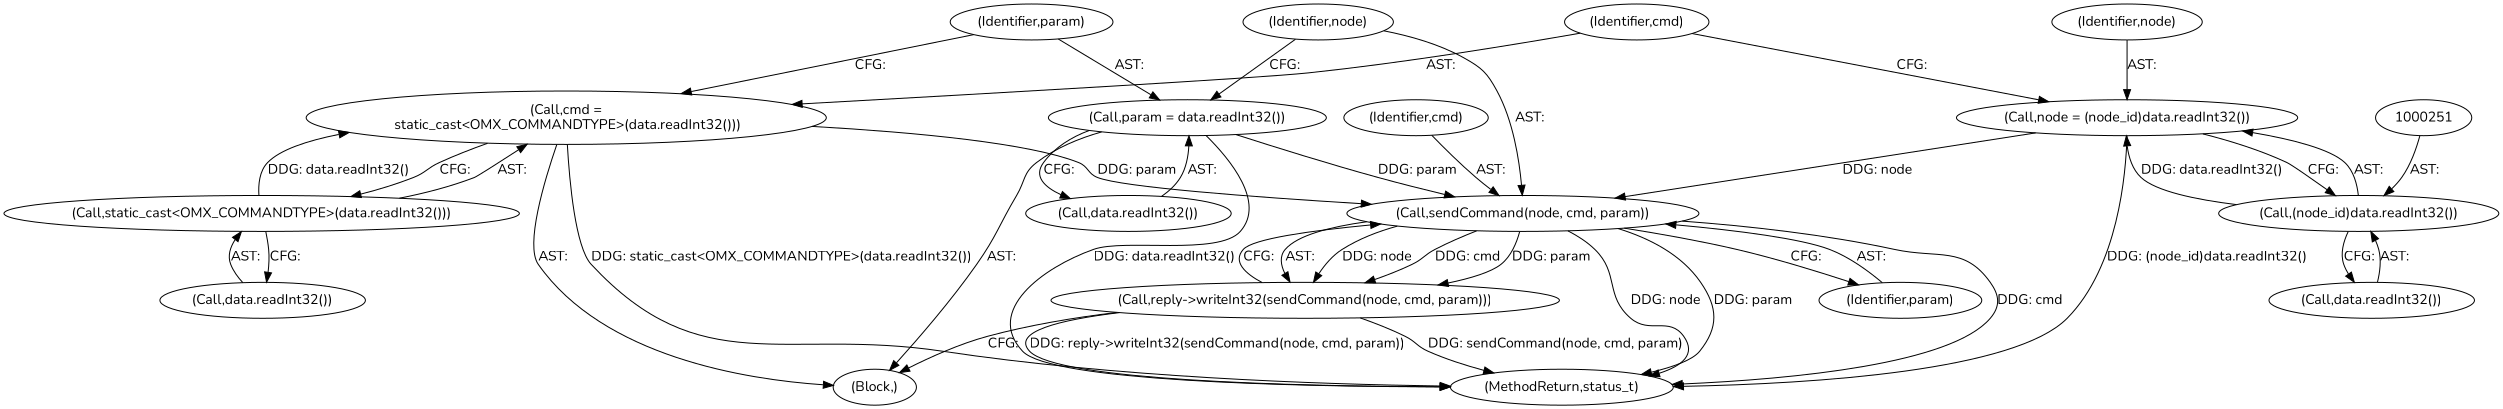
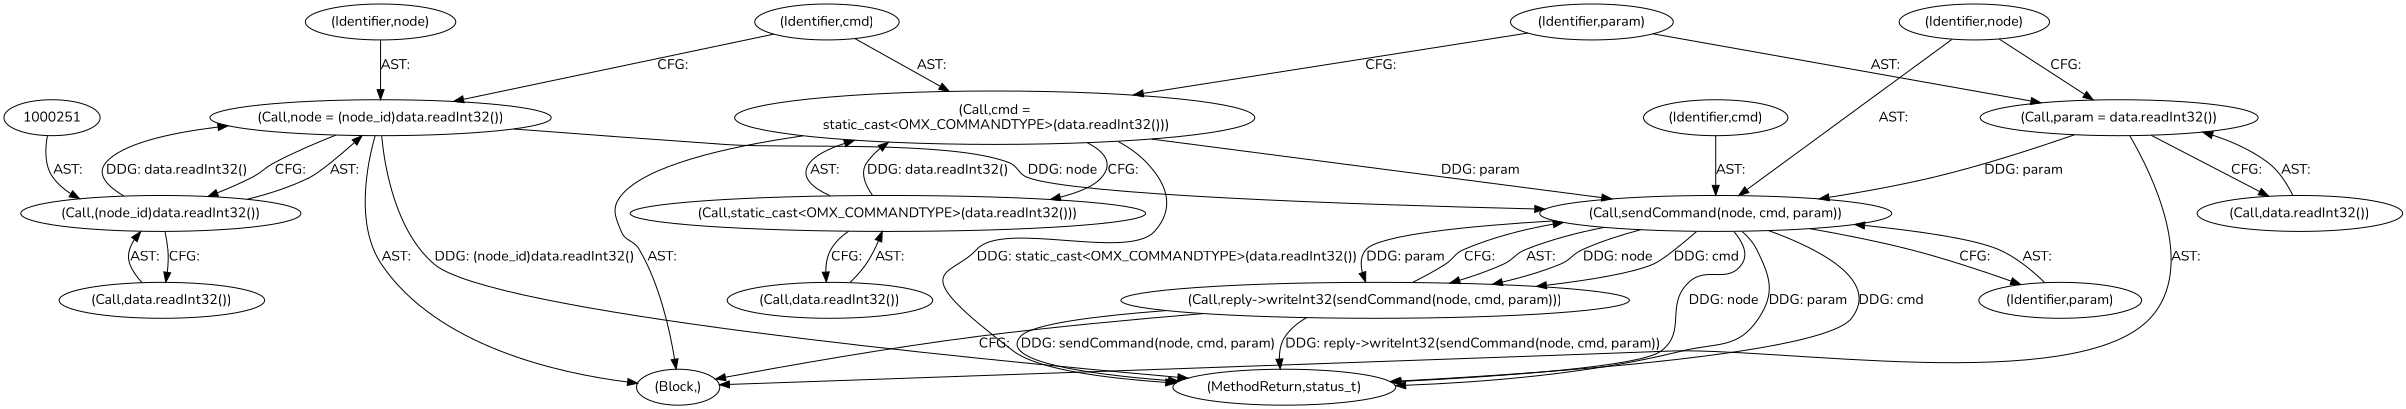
none -> (434, 316)
(1015, 339) -> none
